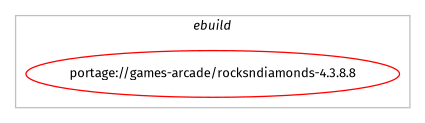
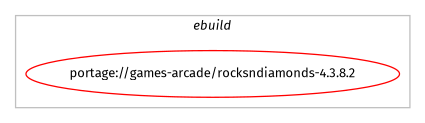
(213, 74) -> (213, 74)
